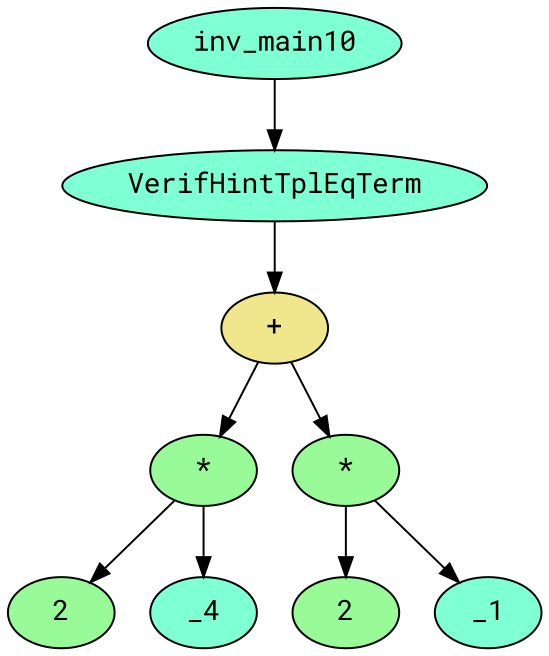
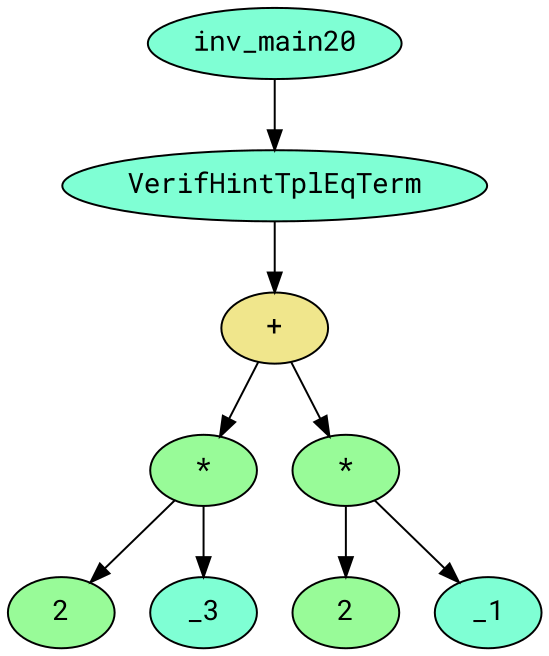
(275, 43) -> (275, 43)
(204, 613) -> (204, 613)
